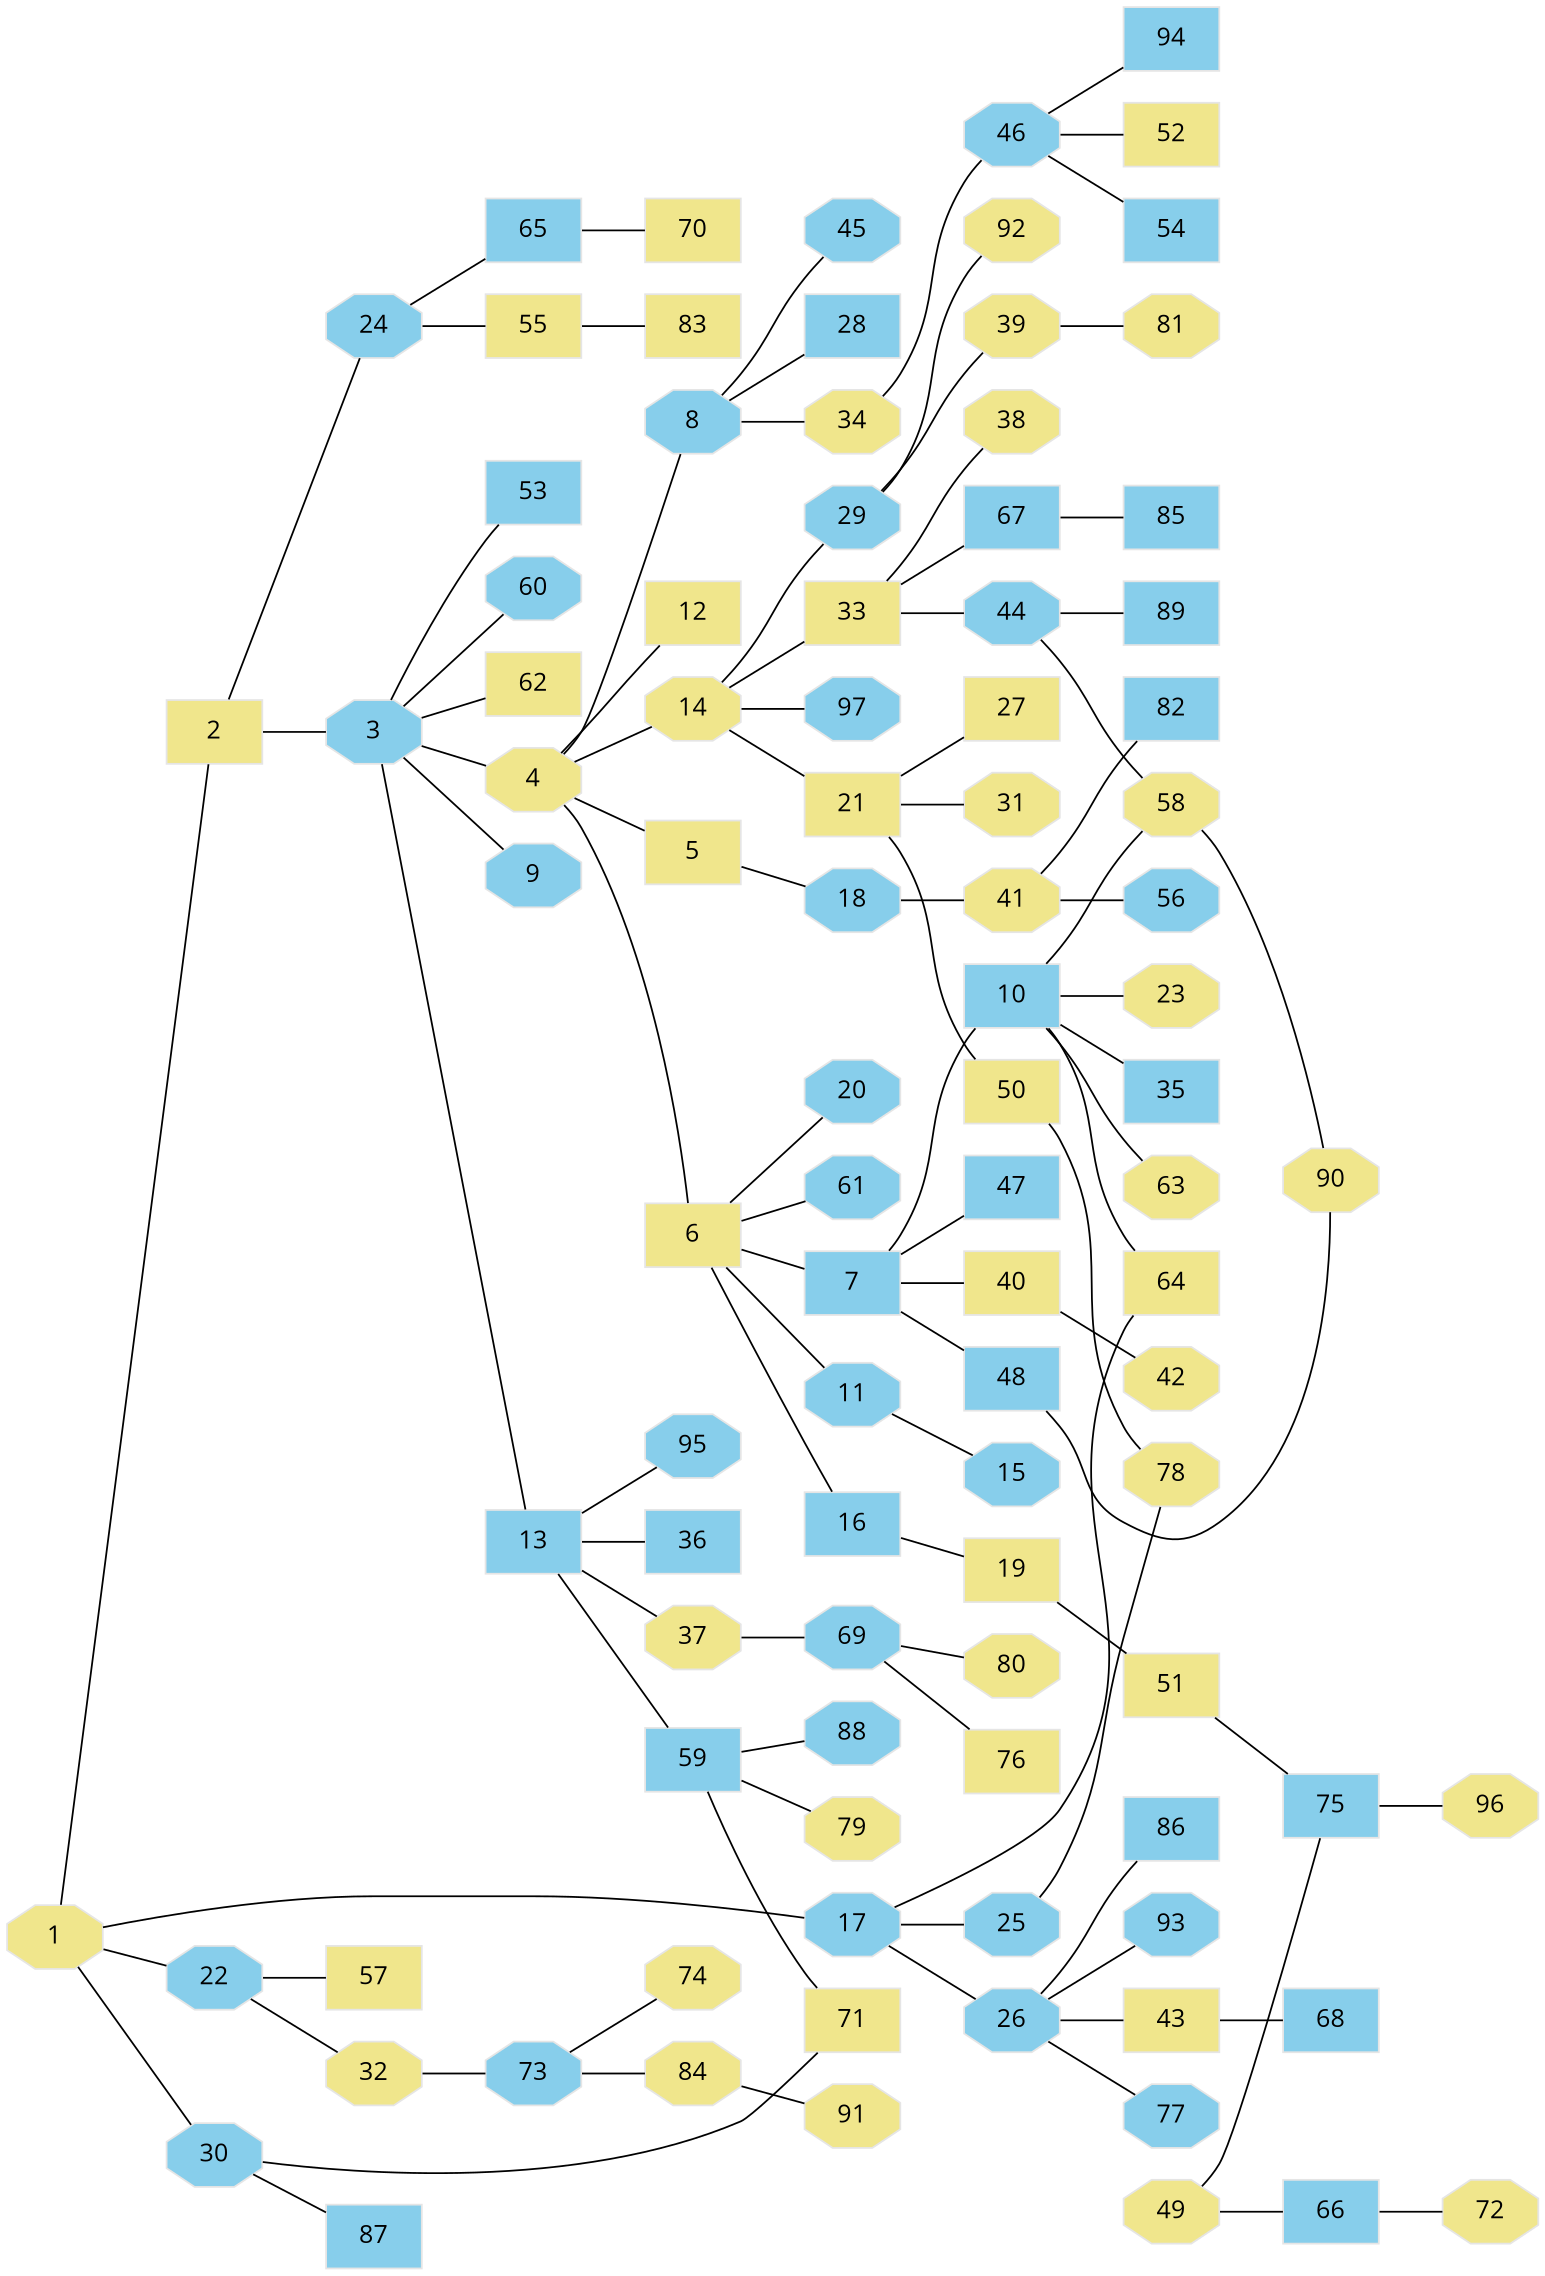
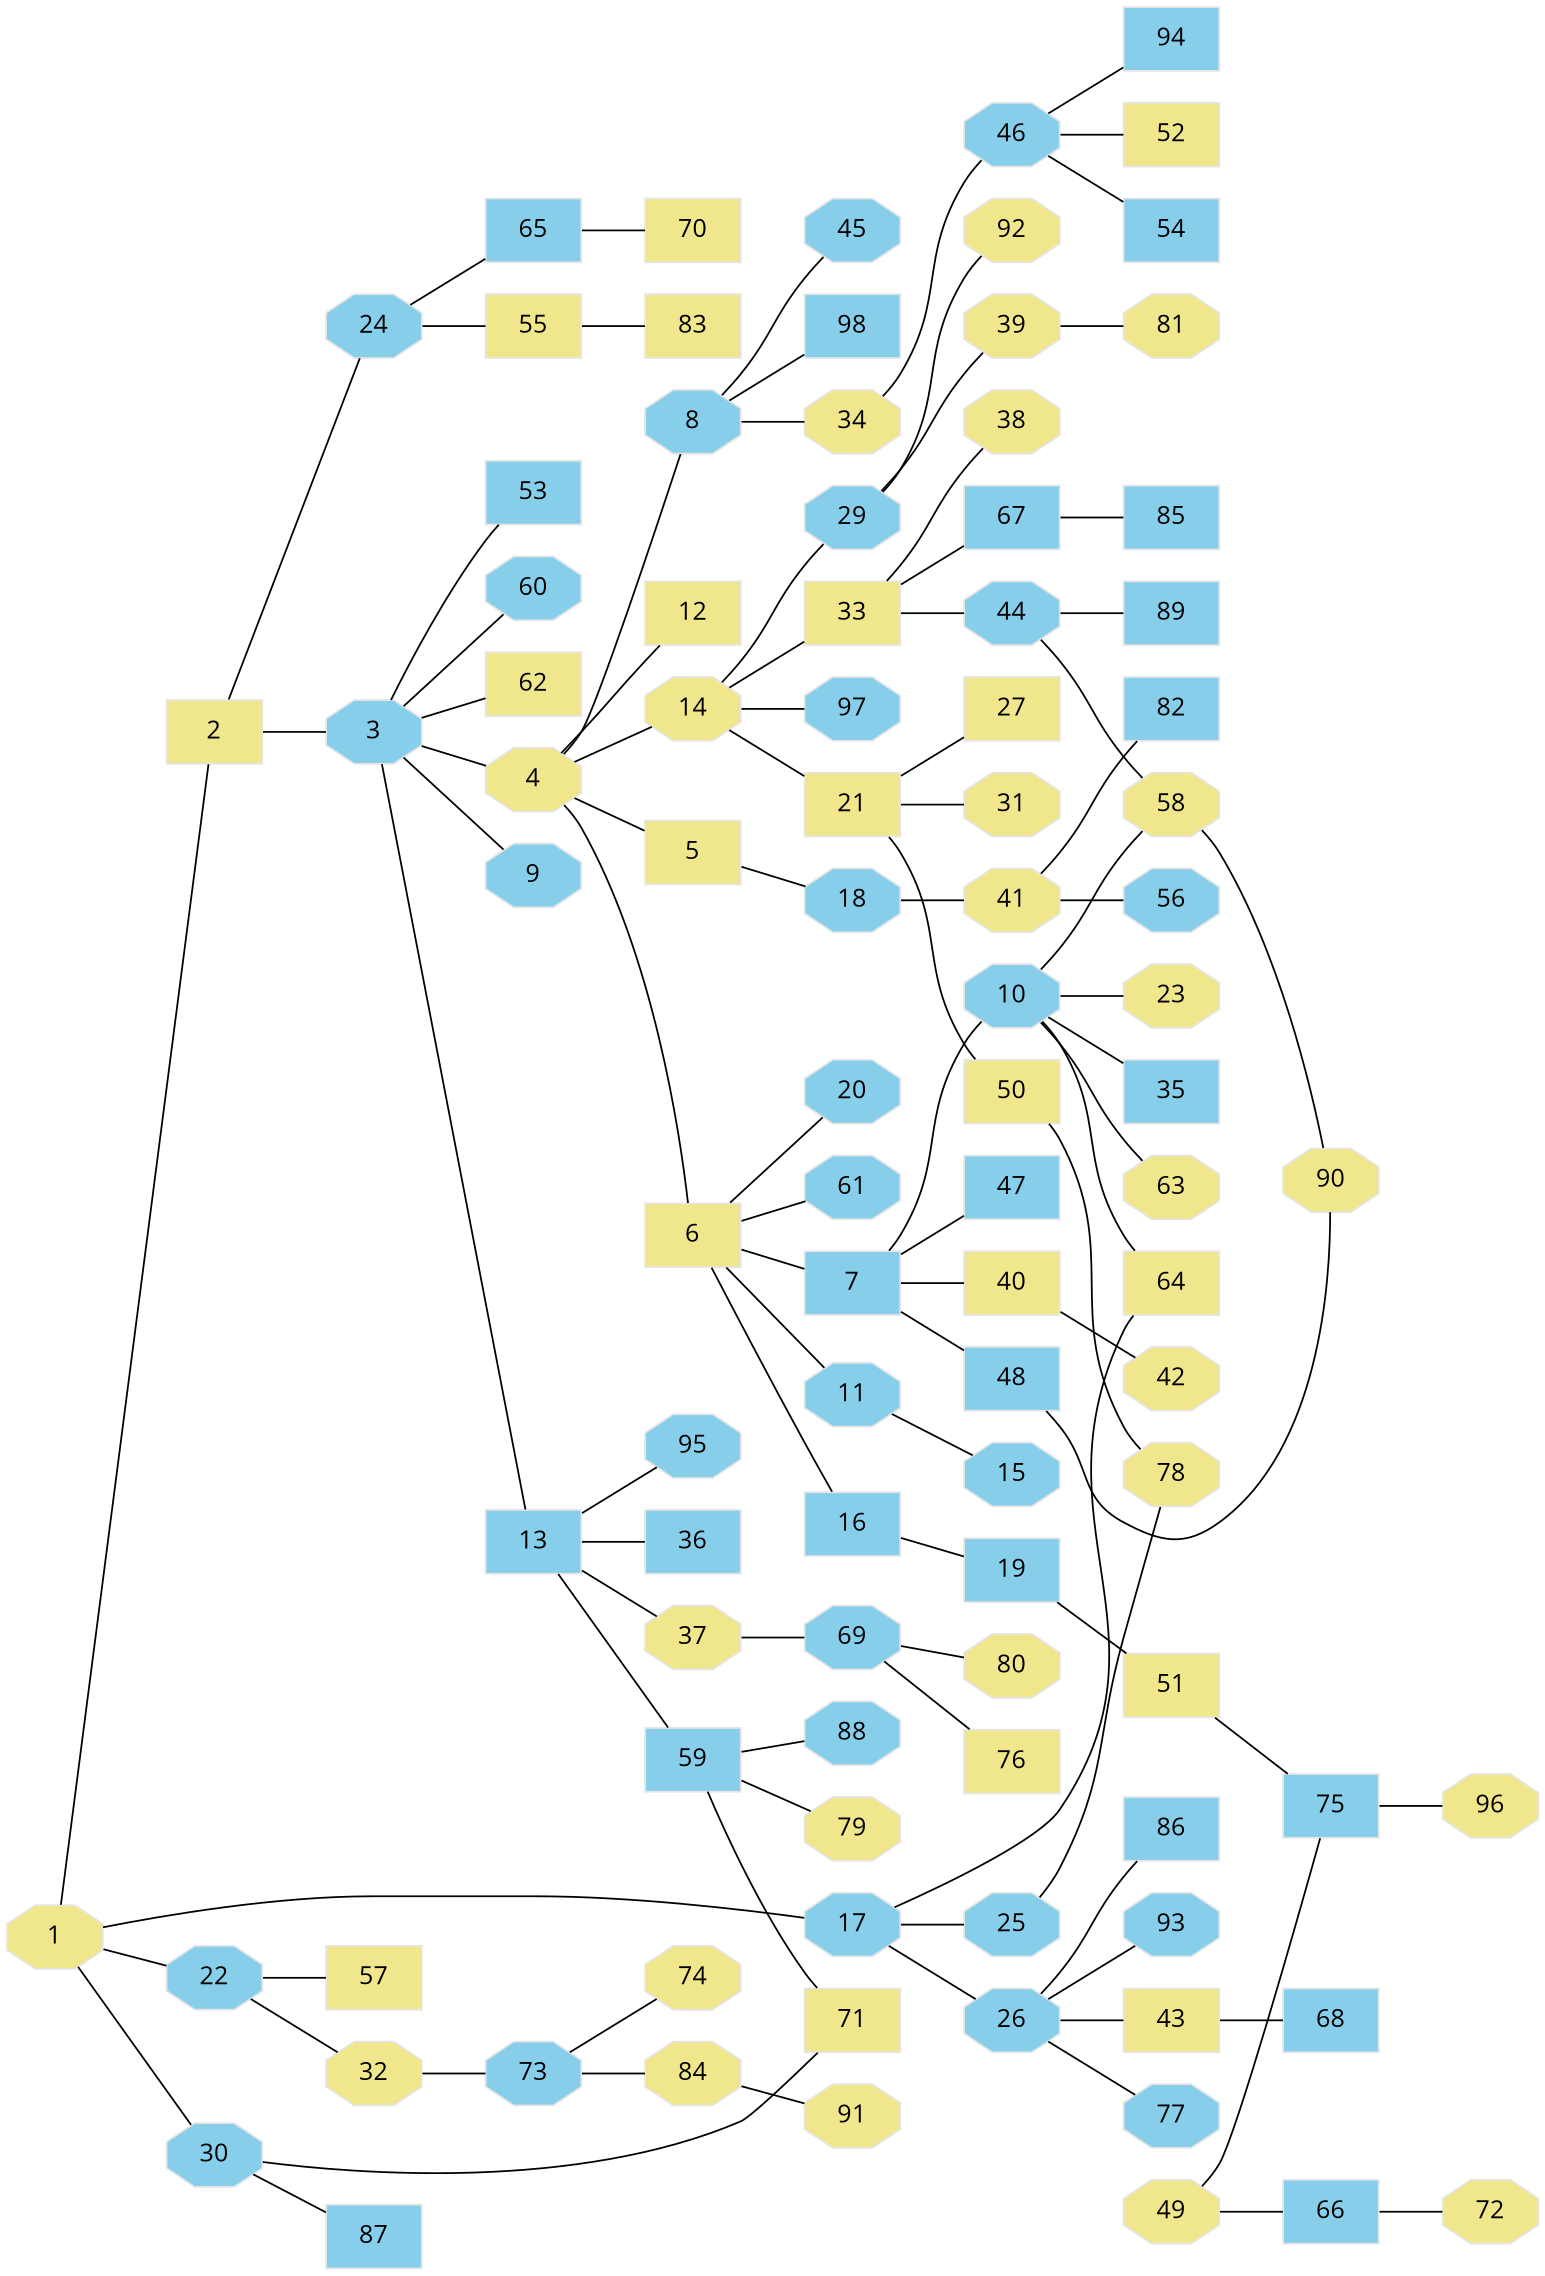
(852, 326) -> (852, 326)
(1012, 996) -> (1012, 996)
(1012, 1570) -> (1012, 1570)
